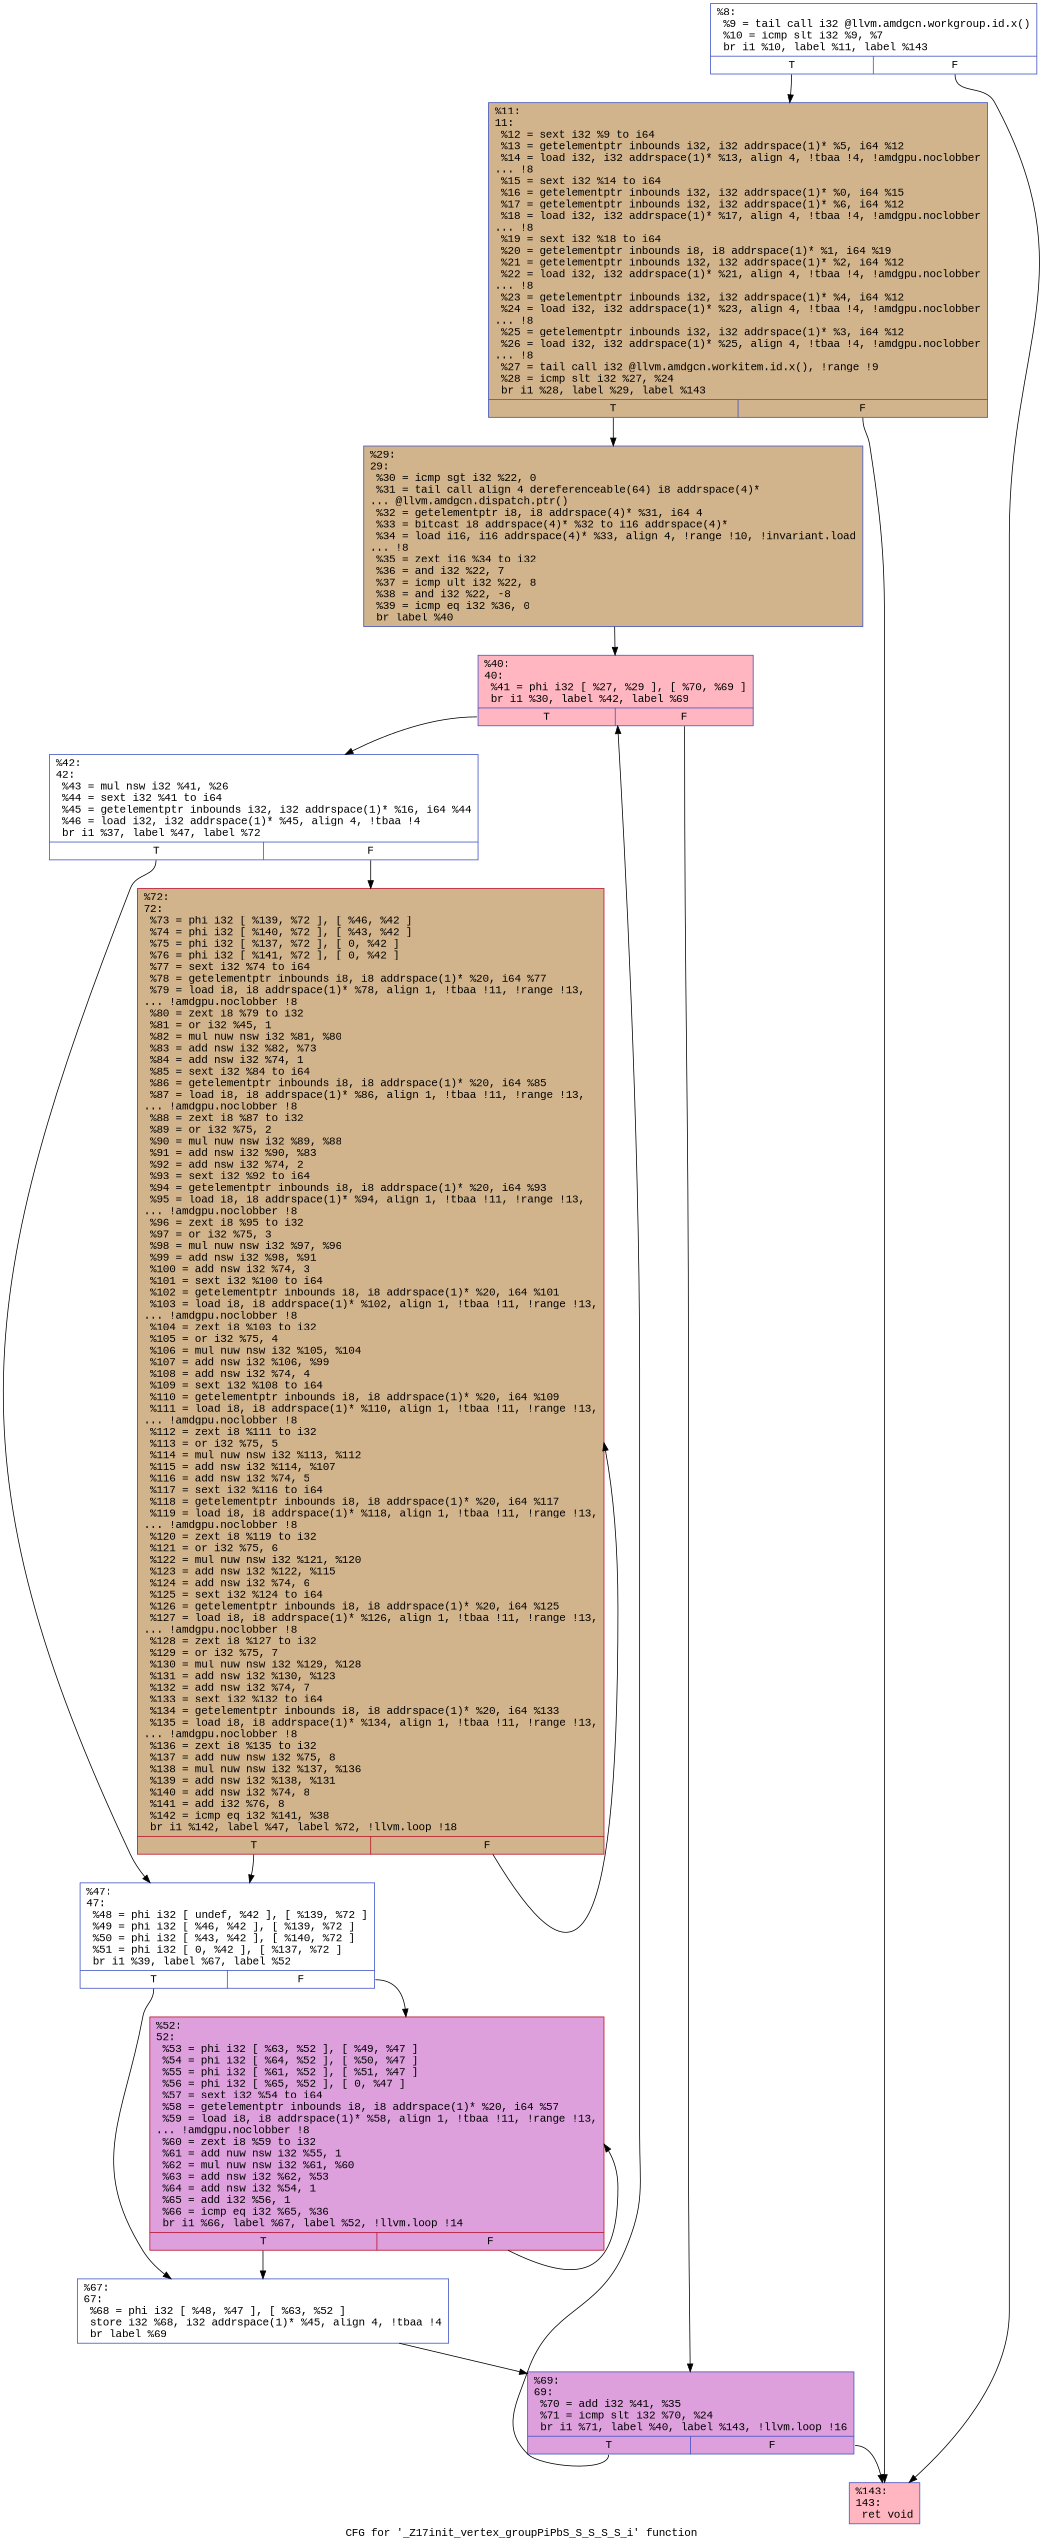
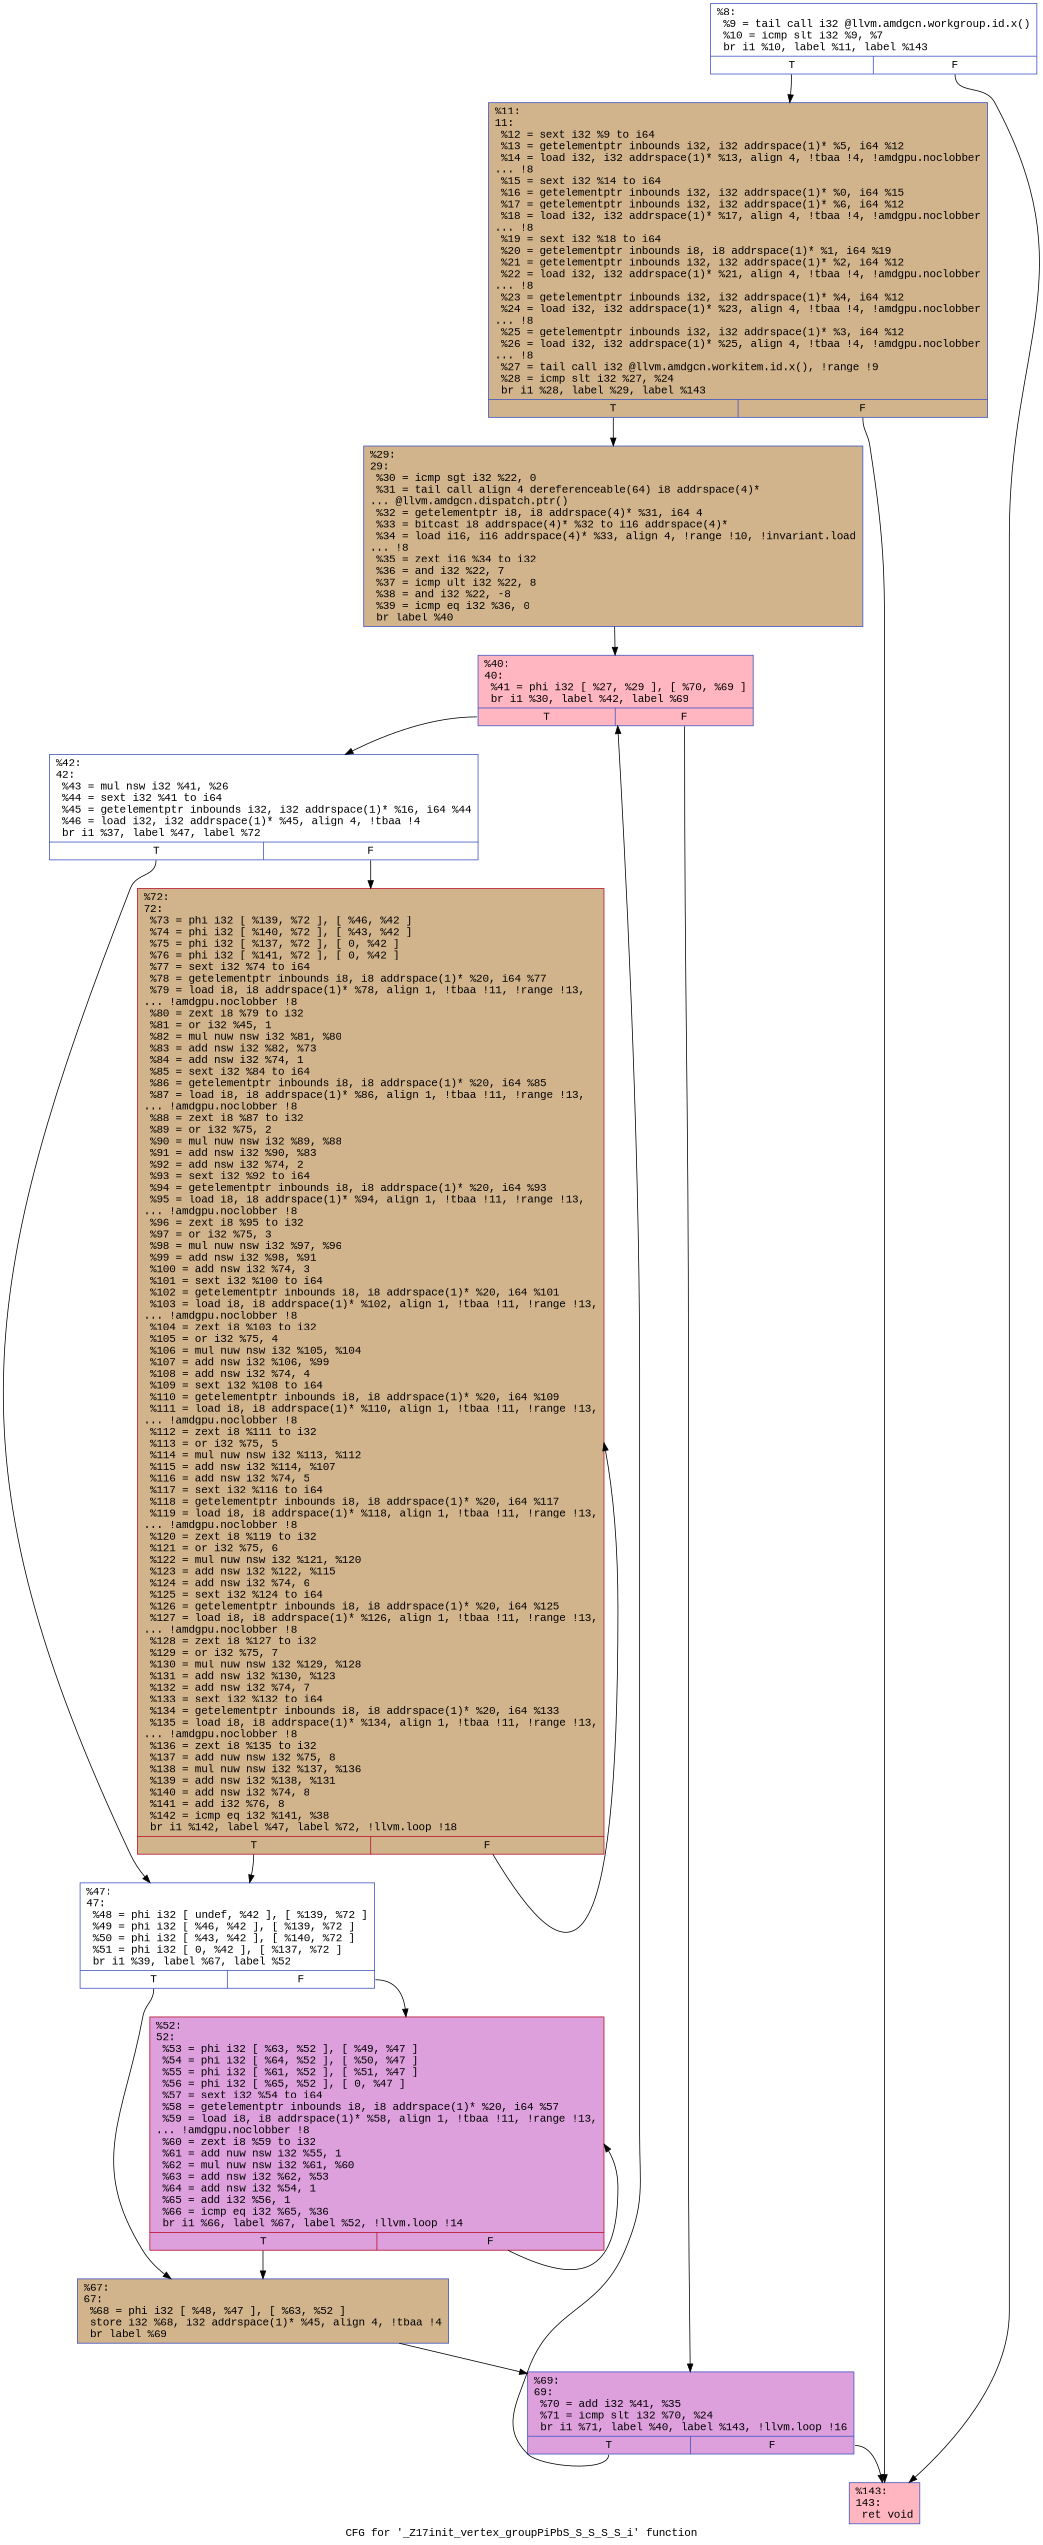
(263, 2311) -> (263, 2311)
